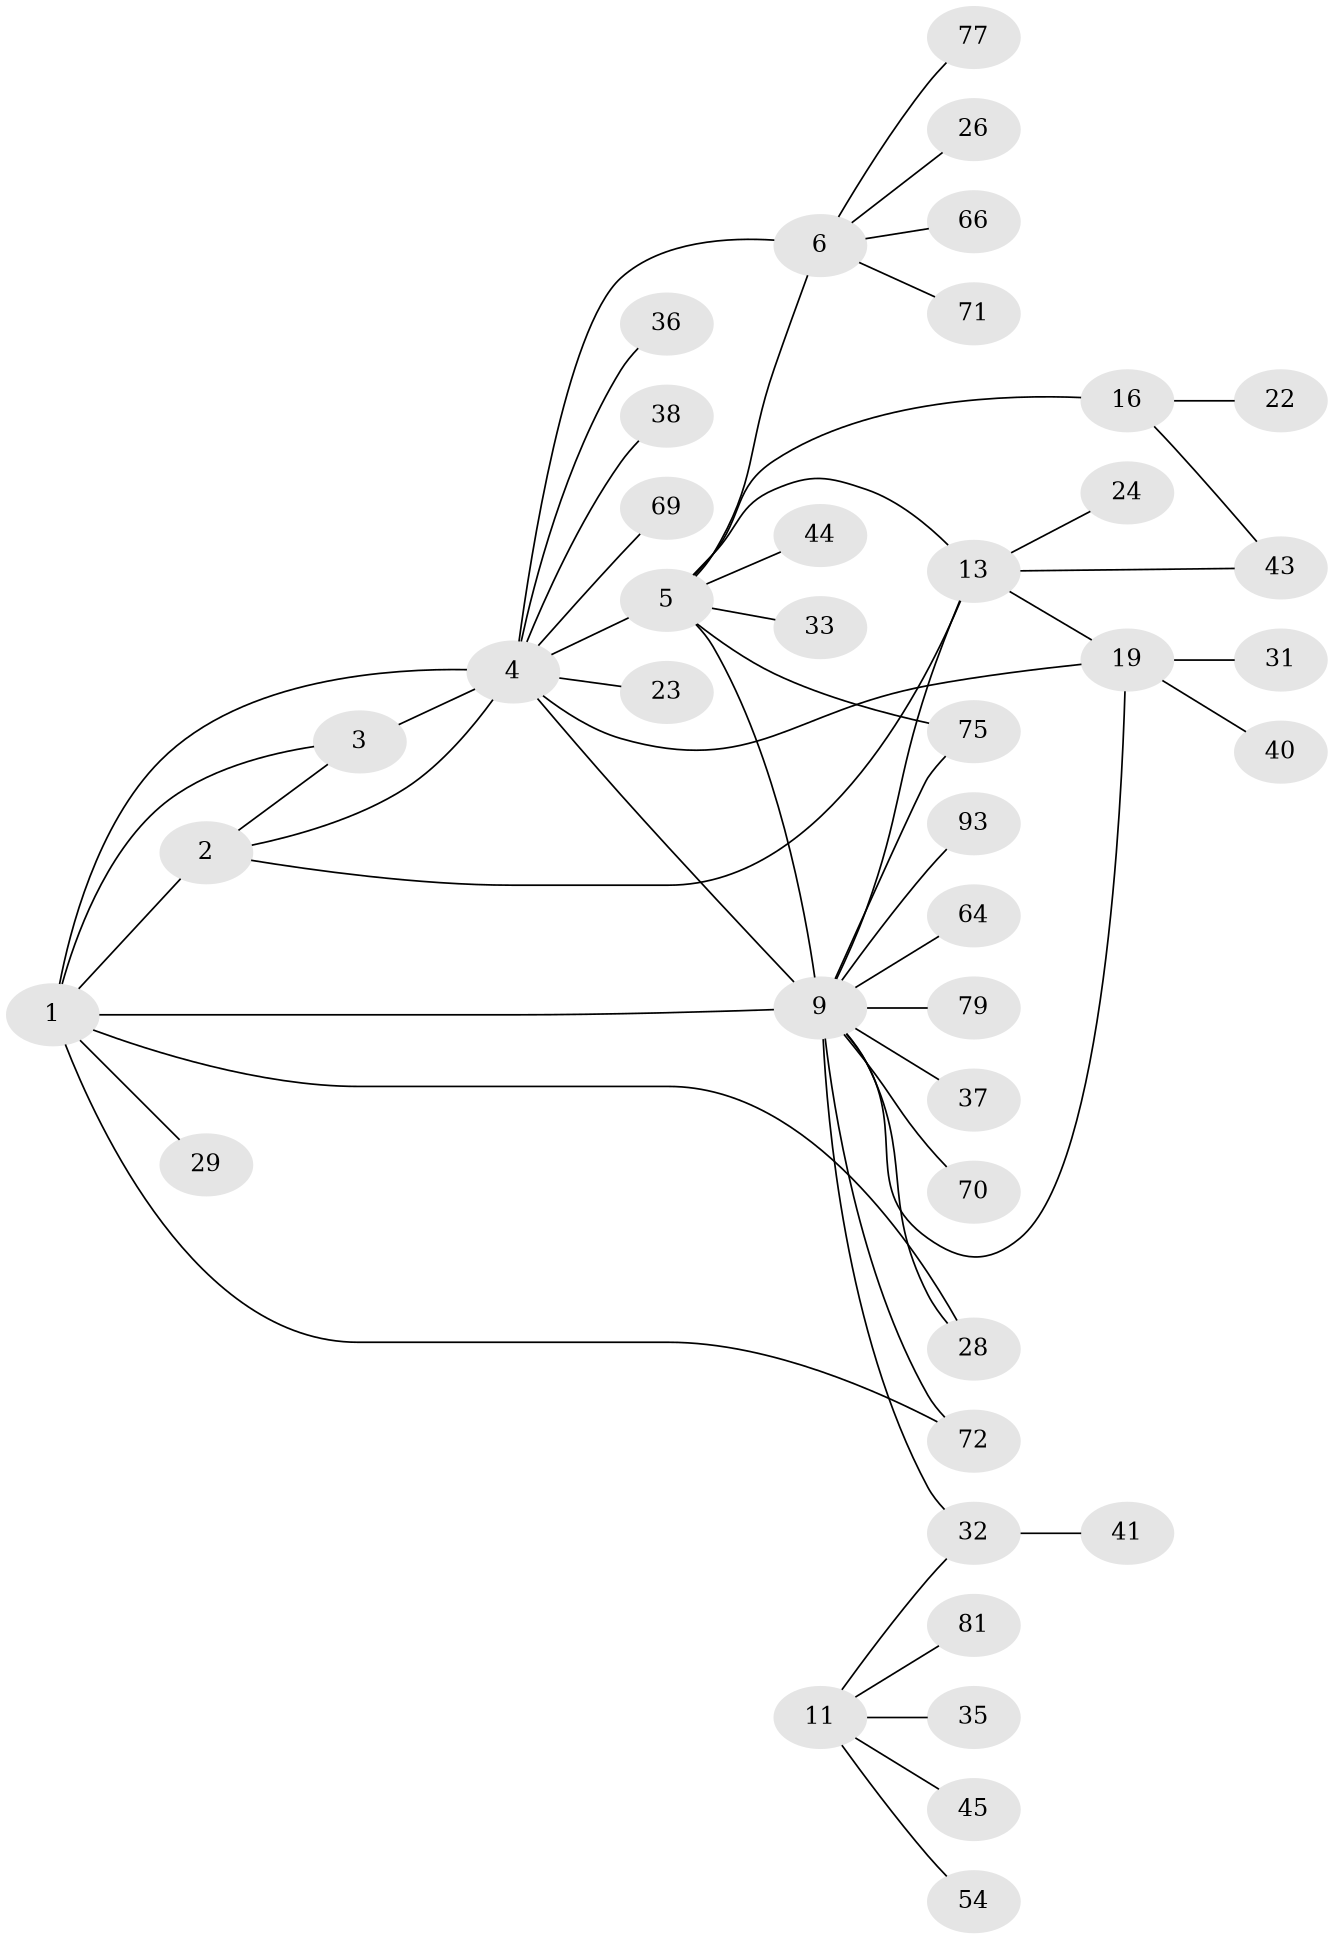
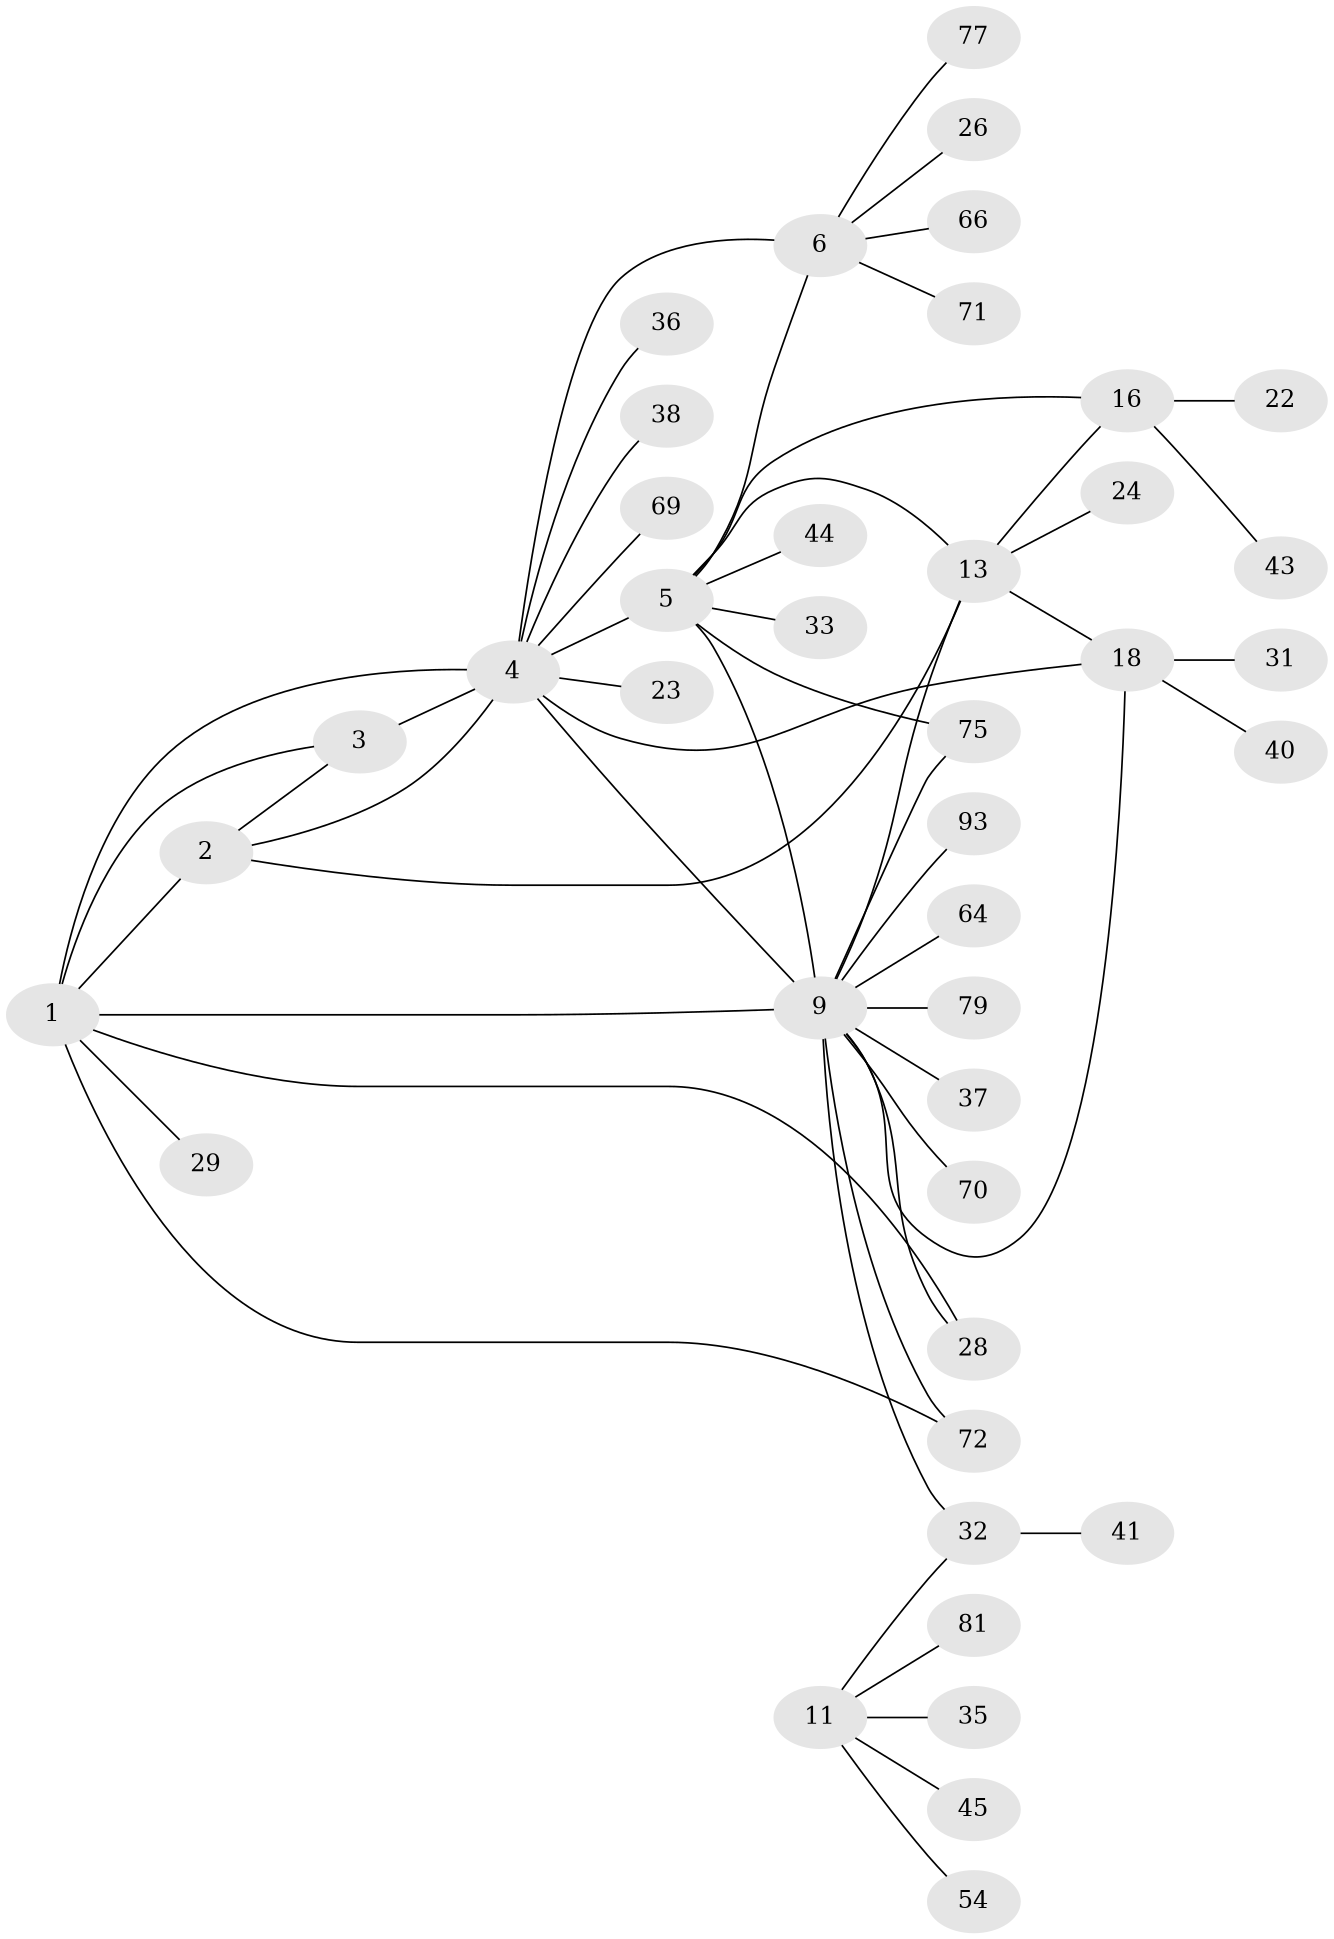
(1128, 570) -> (1048, 485)
(1127, 660) -> (1127, 660)
